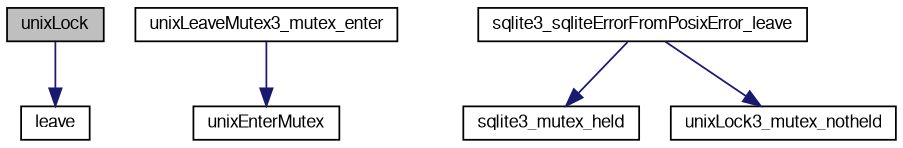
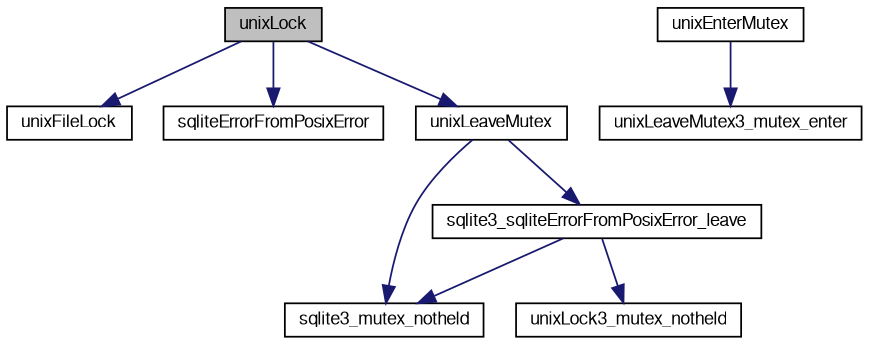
(266, 65) -> (731, 65)
(55, 123) -> (273, 123)
none -> (69, 123)
none -> (491, 123)
(551, 123) -> (384, 320)
